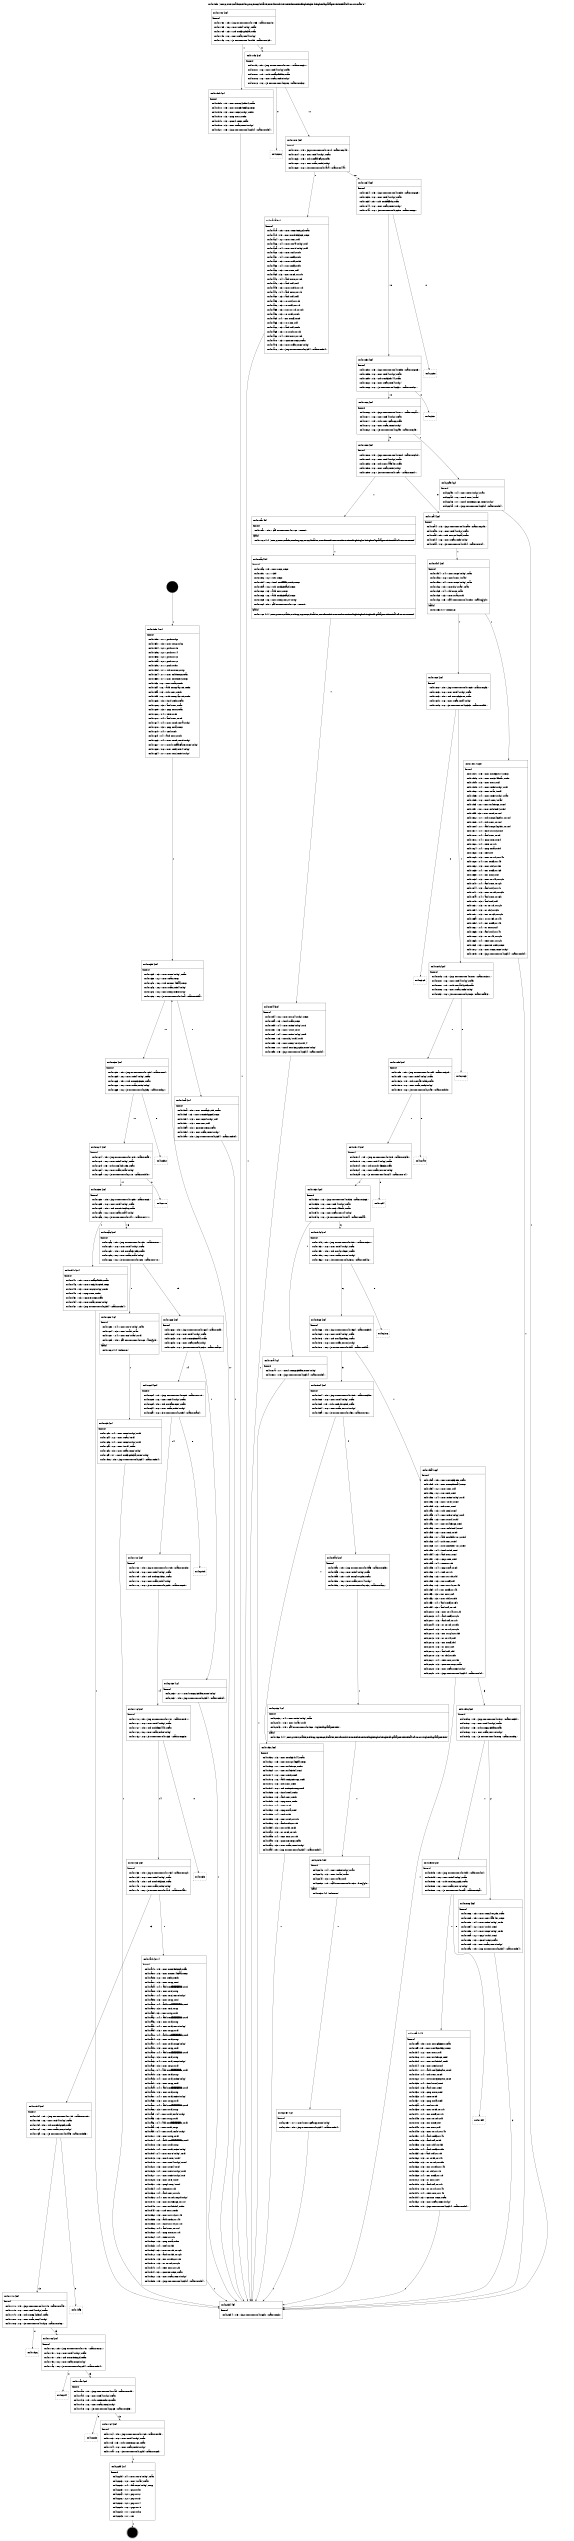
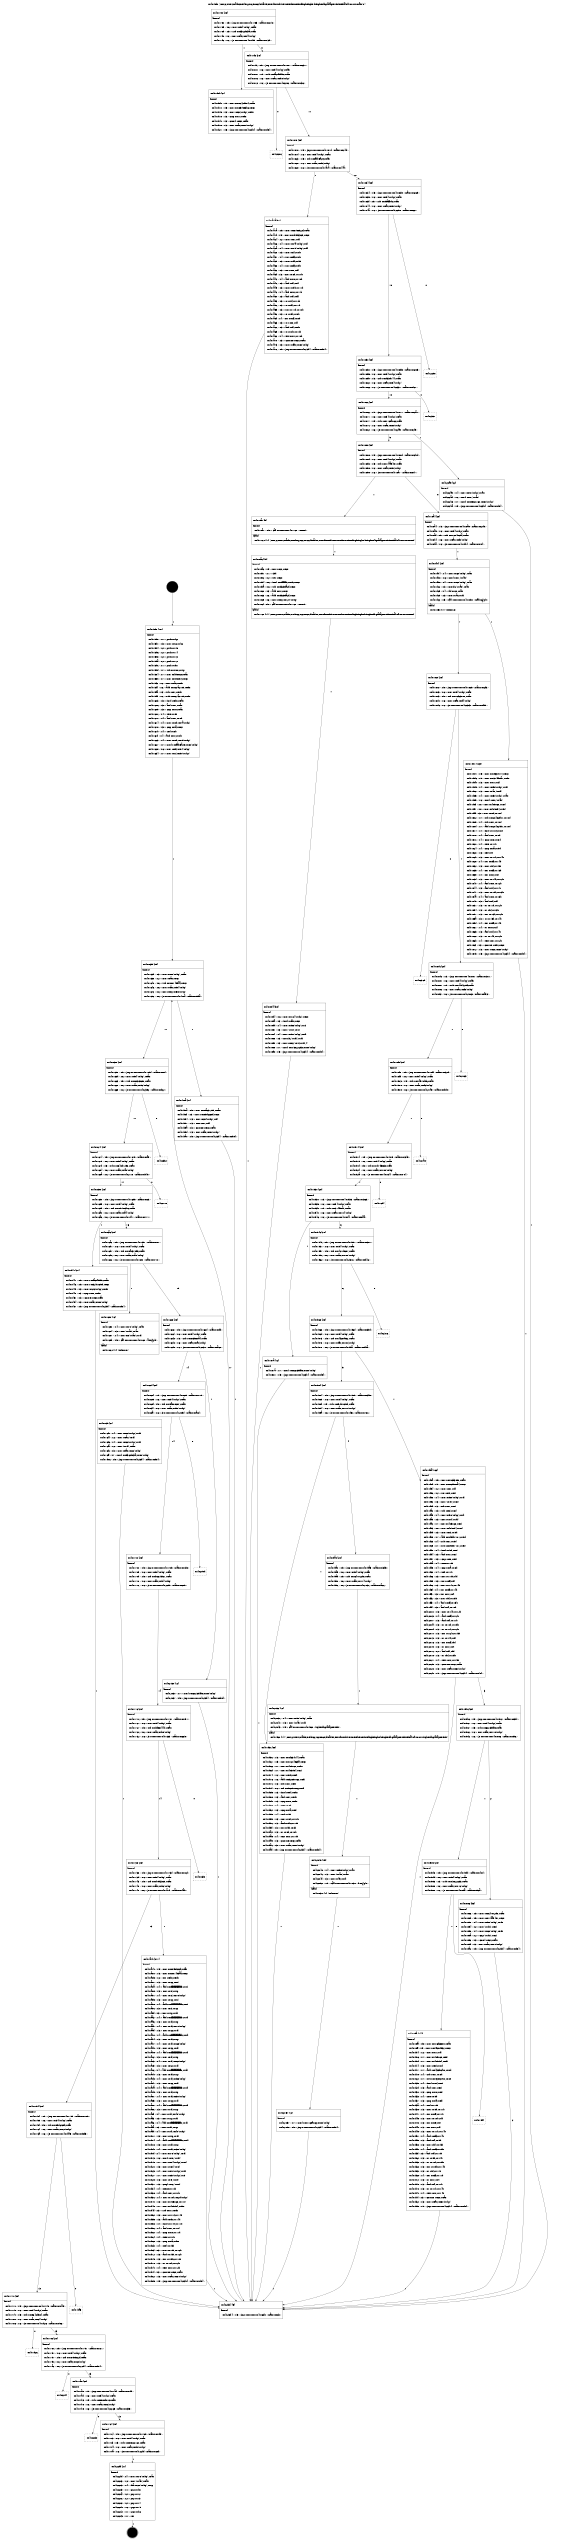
(240, 1217) -> none
(129, 1386) -> none
